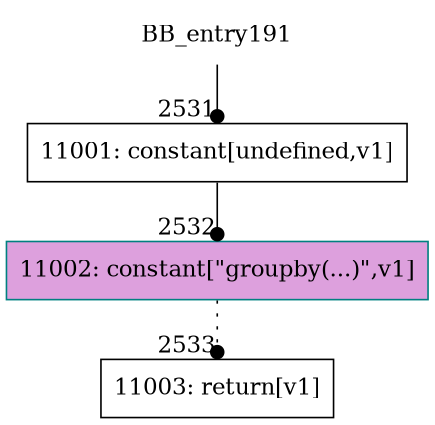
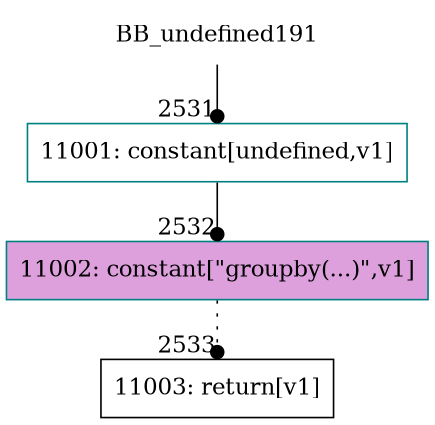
(217, 36) -> (217, 36)
(217, 153) -> (217, 153)
